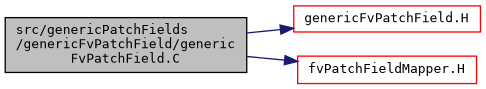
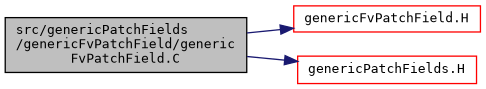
(387, 70) -> (387, 70)
